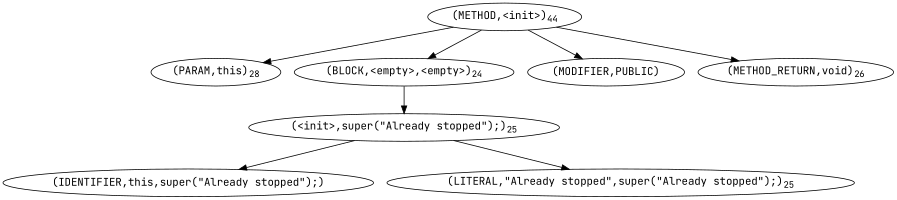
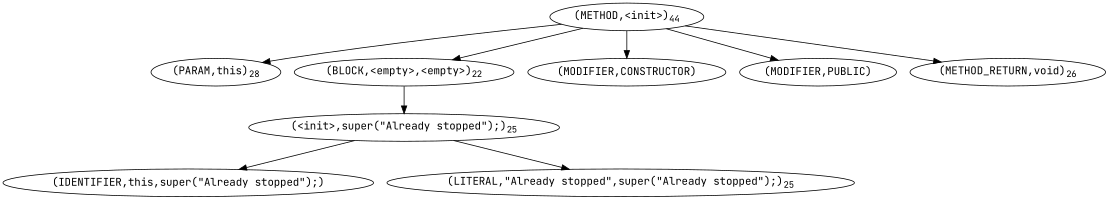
(477, 71) -> (477, 71)
none -> (627, 72)
